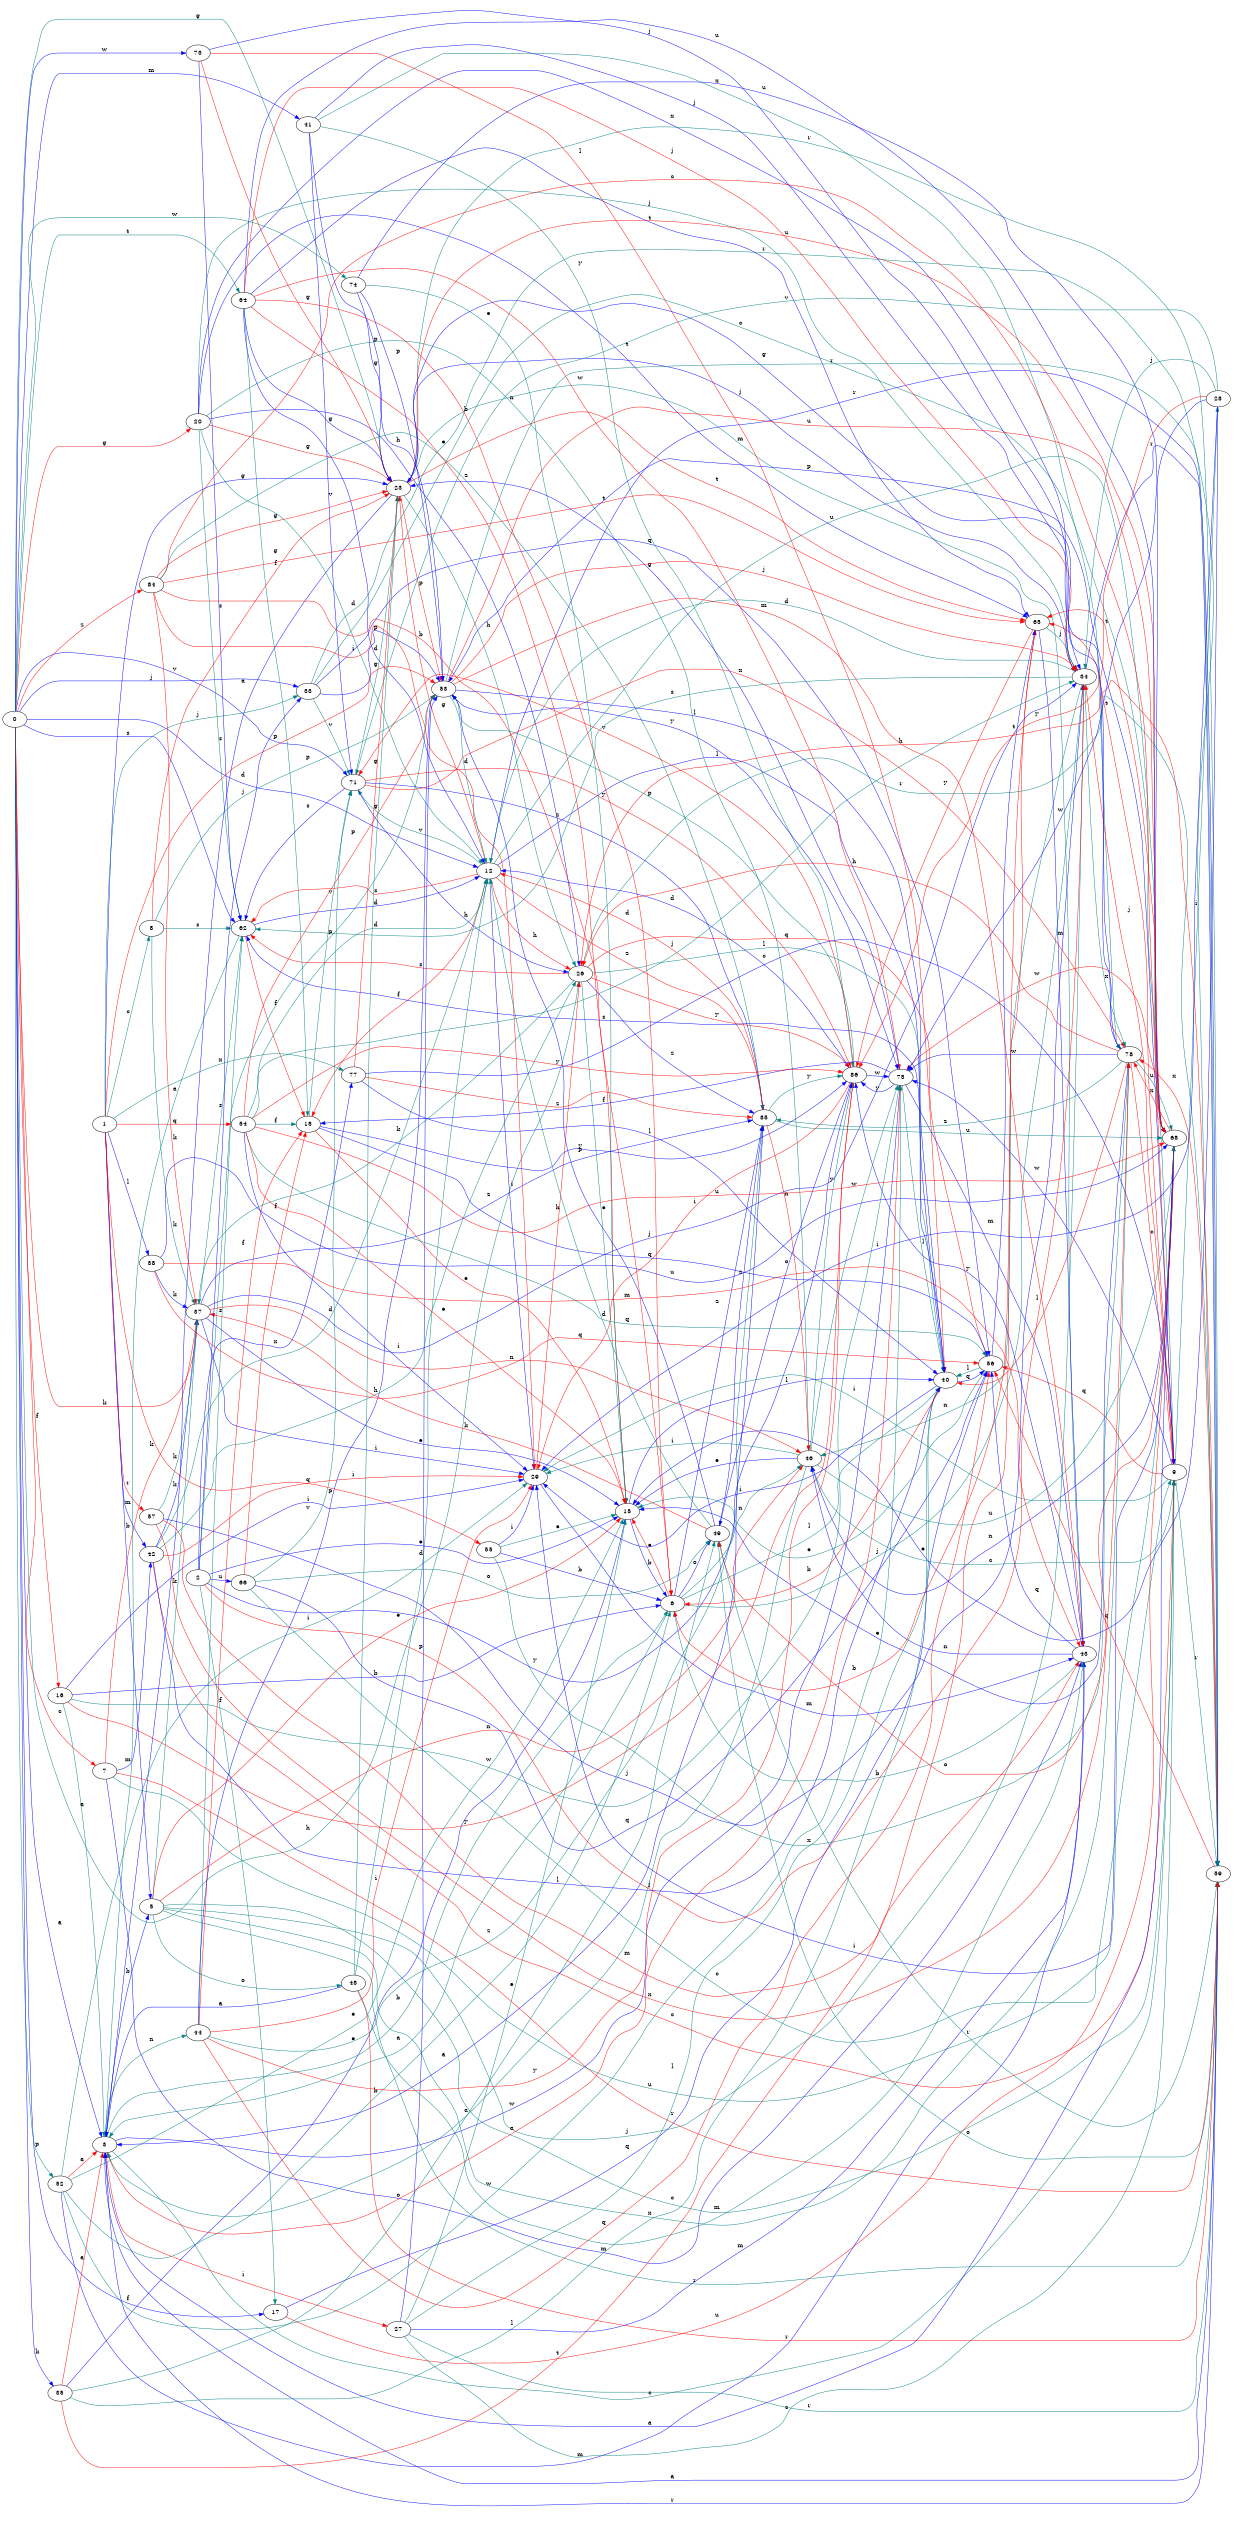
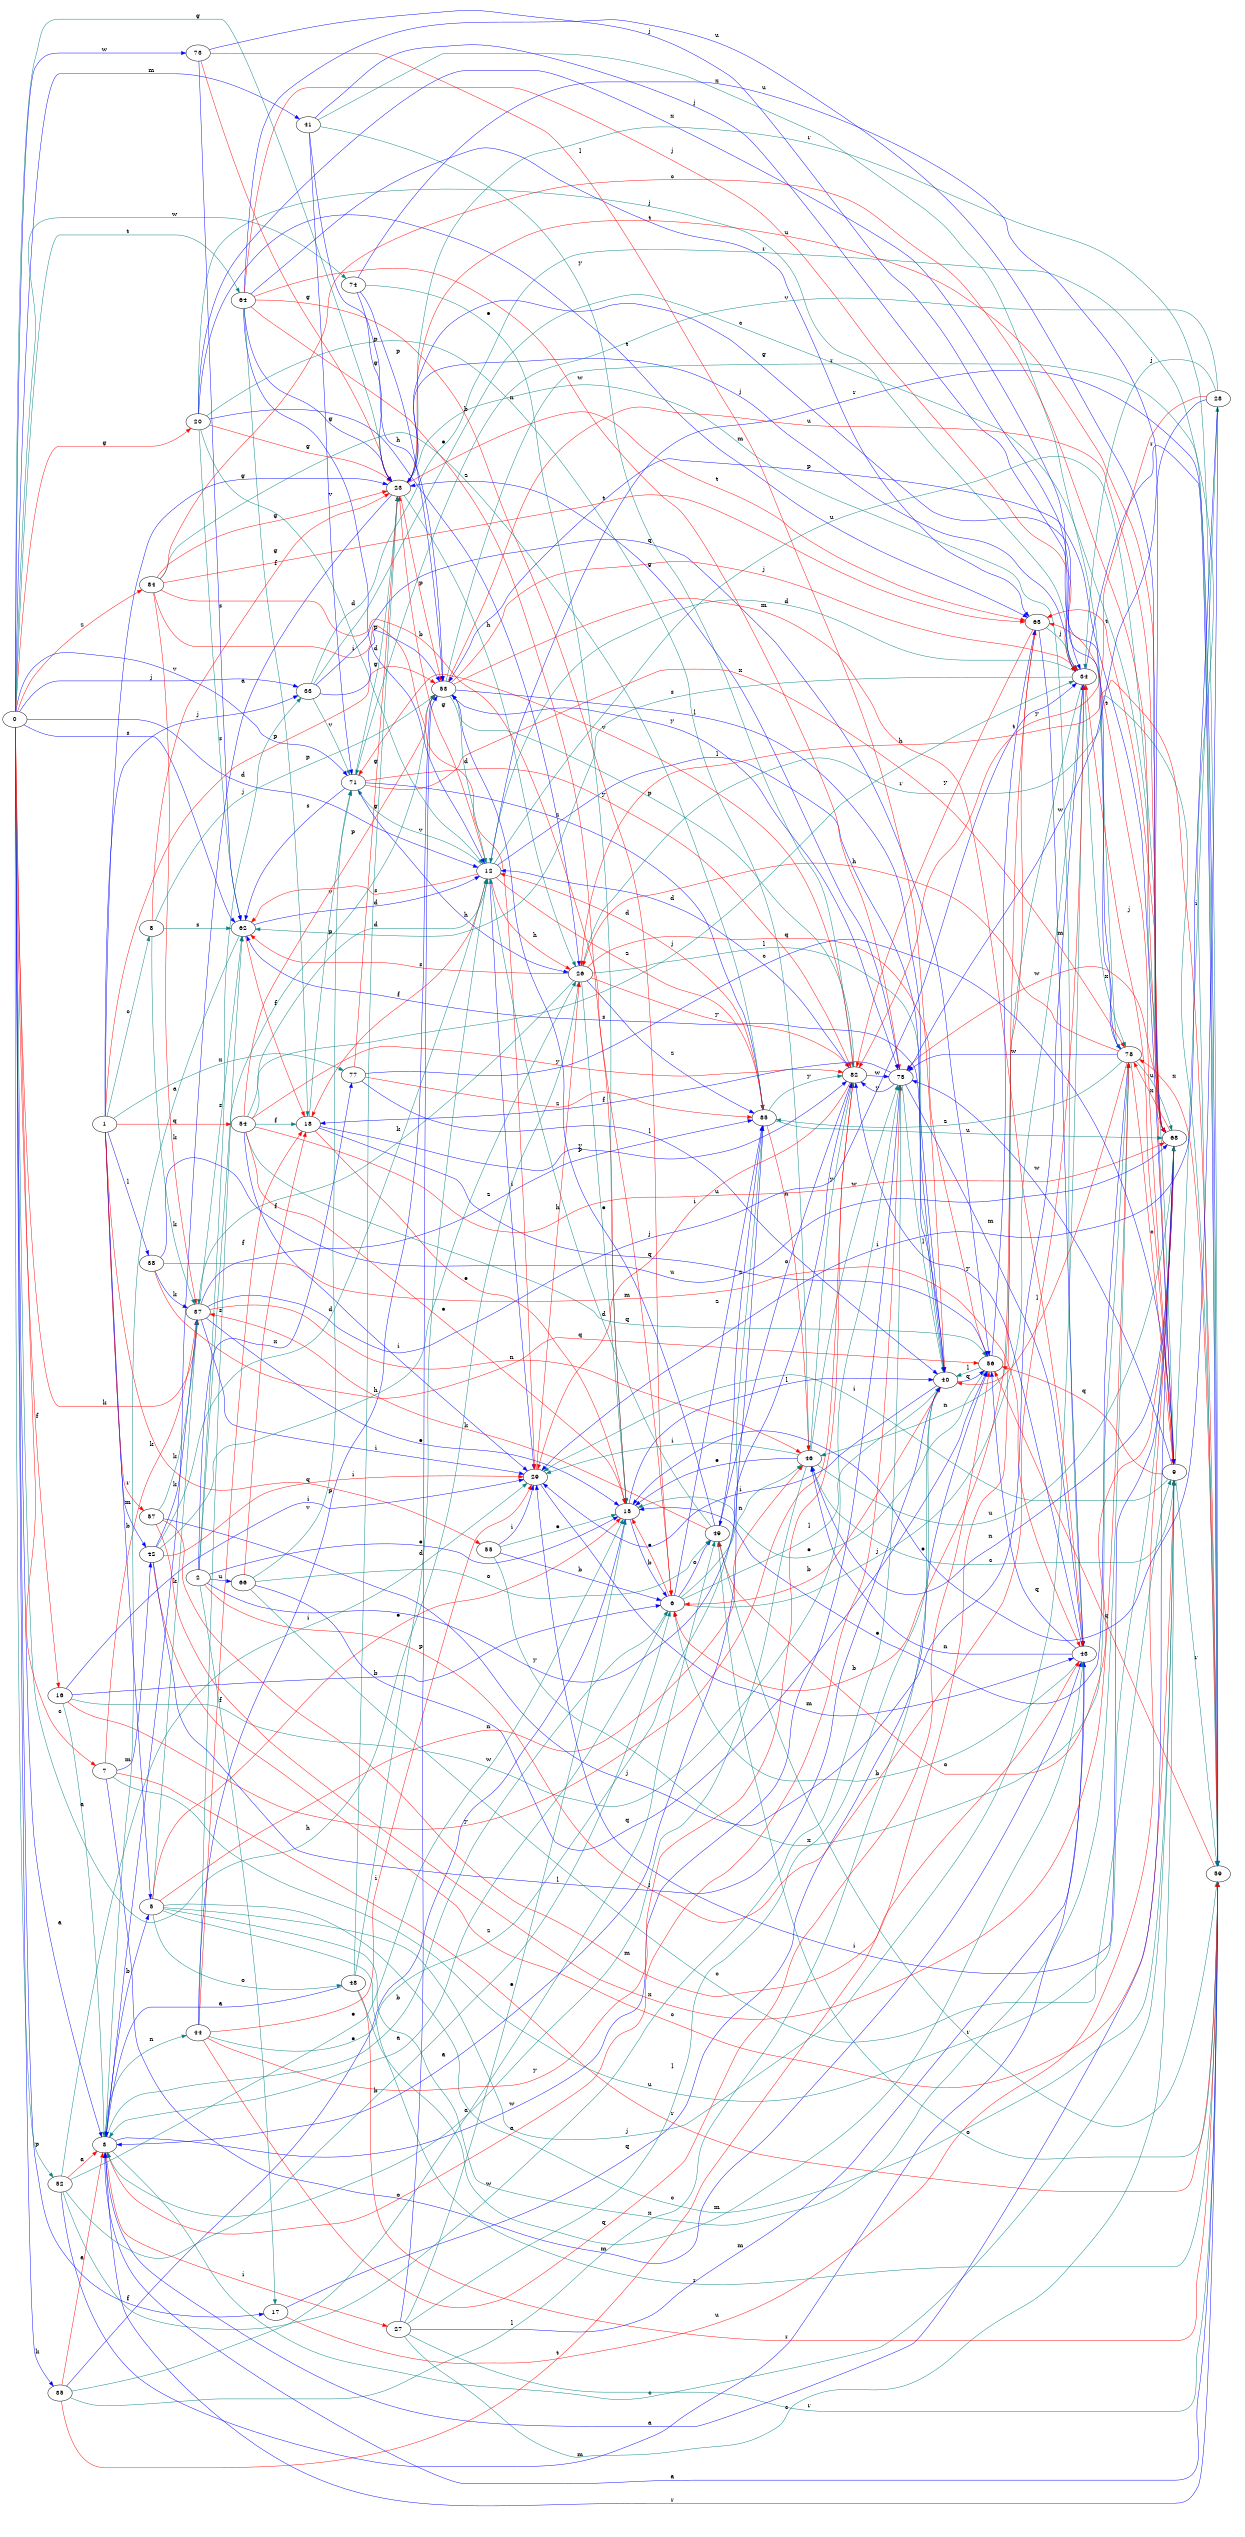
(117, 792) -> (117, 792)
(854, 1075) -> (854, 1075)
(223, 1128) -> (223, 1128)
